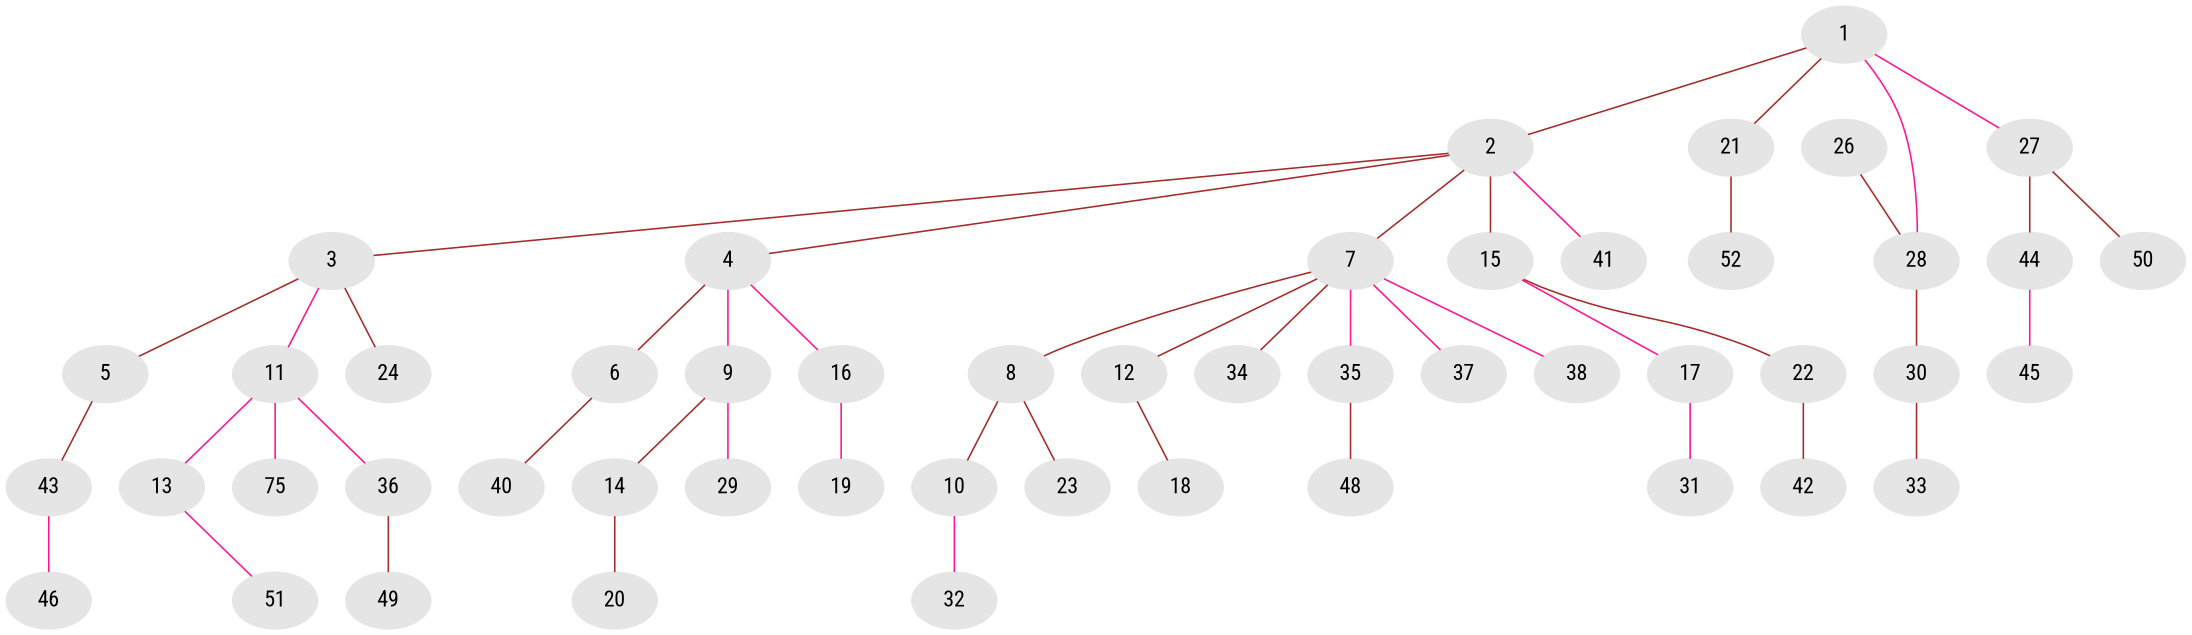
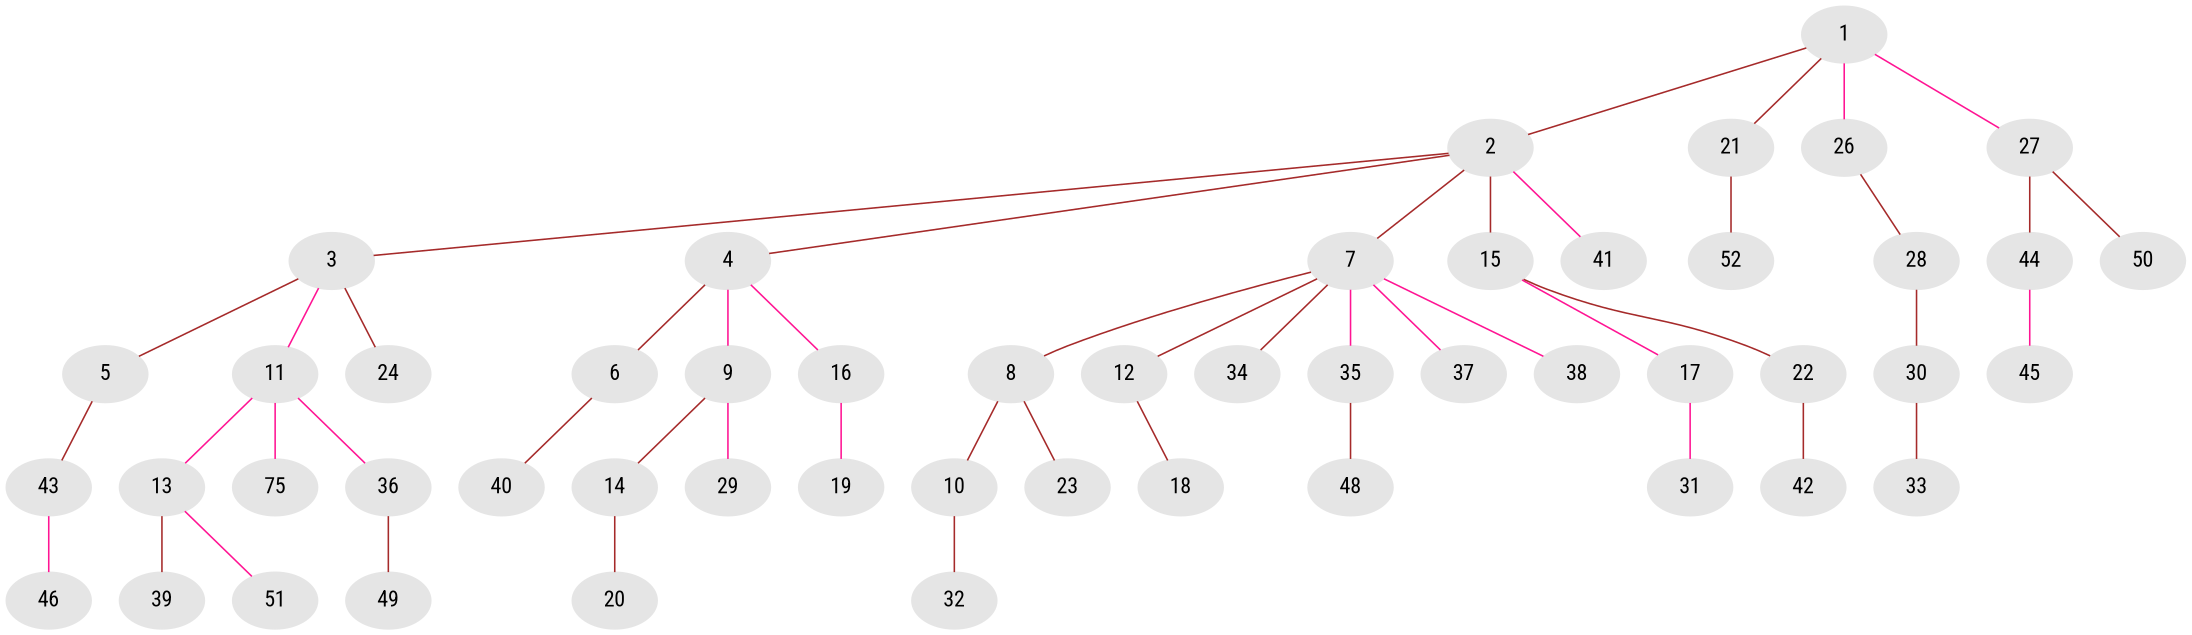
(1907, 141) -> (1844, 91)
(954, 544) -> (954, 544)
none -> (162, 601)
